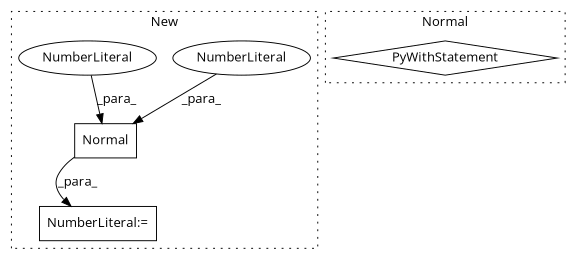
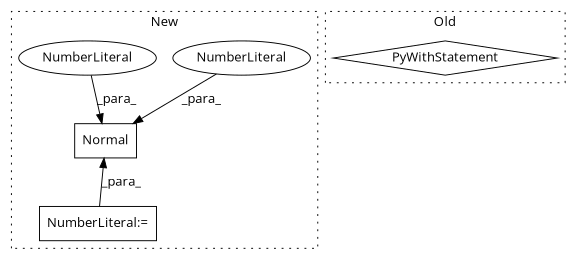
(445, 22) -> (445, 22)
(58, 176) -> (101, 187)
